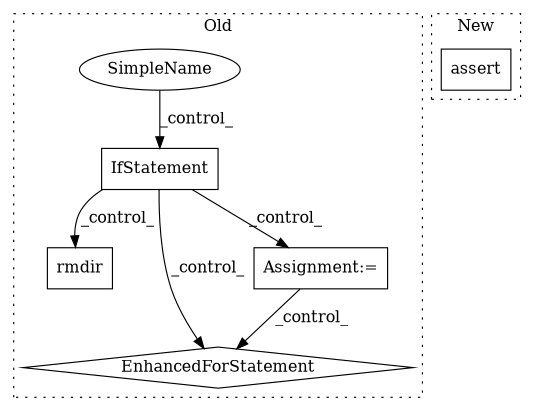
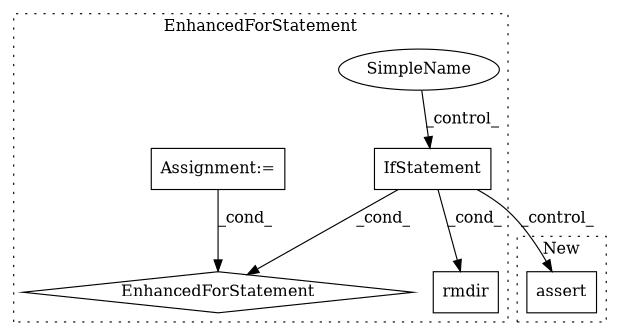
(218, 27) -> (261, 27)
(235, 216) -> (517, 220)
(118, 219) -> (475, 219)
(208, 268) -> (384, 219)
(312, 318) -> (245, 219)
